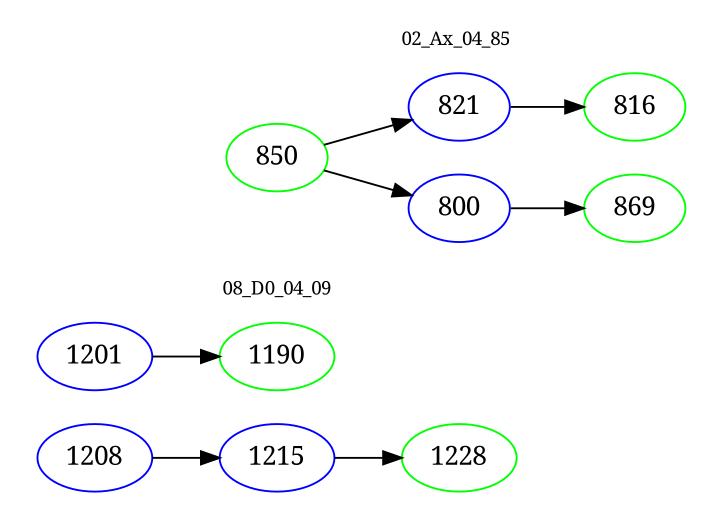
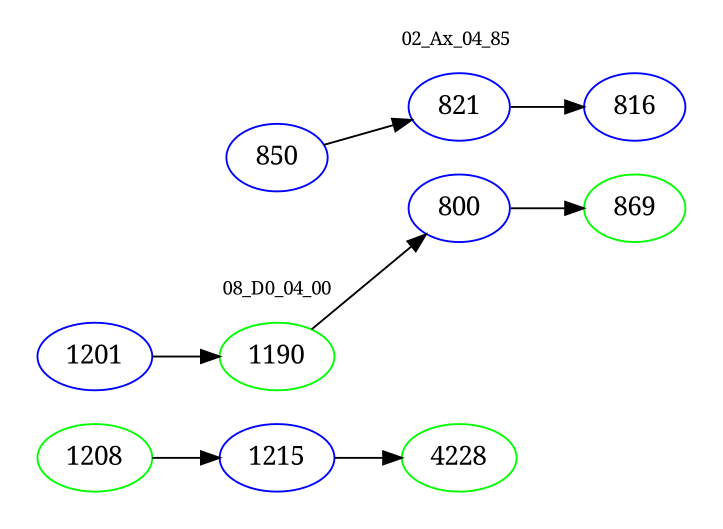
(635, 107) -> (635, 107)
(277, 158) -> (277, 158)
(359, 180) -> (362, 288)
(277, 290) -> (277, 290)
(95, 458) -> (95, 458)
(459, 458) -> (459, 458)
